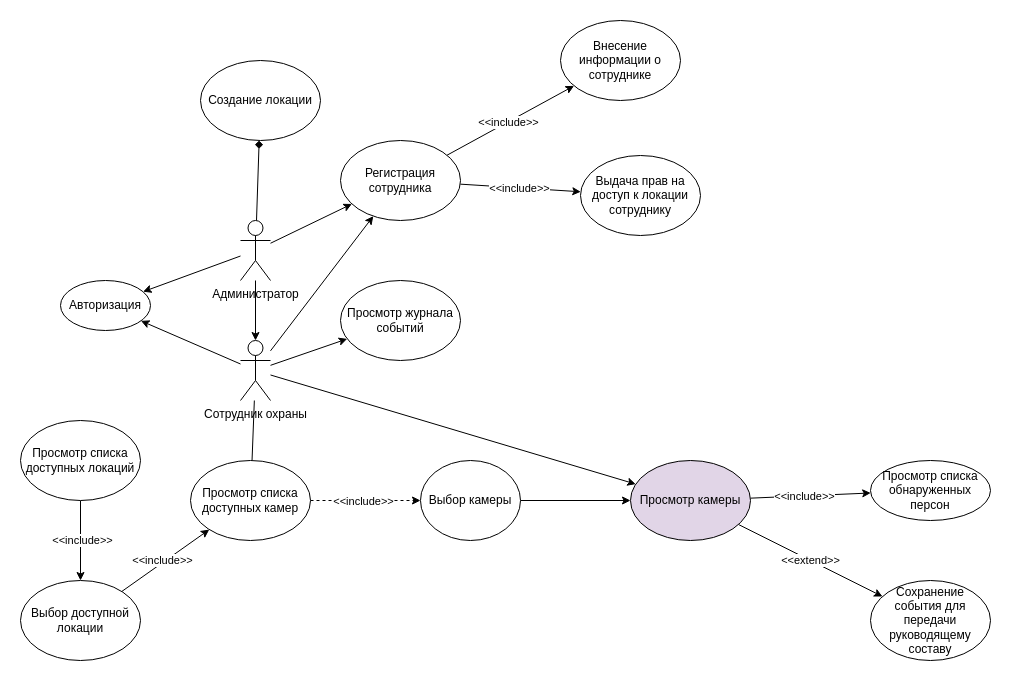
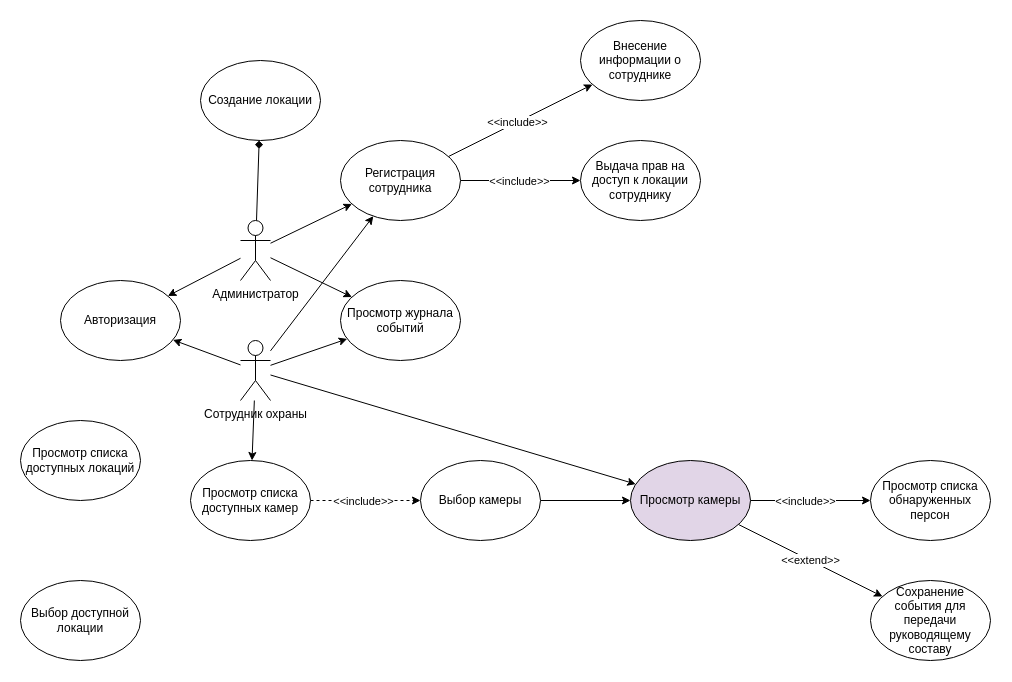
(621, 61) -> (641, 61)
(641, 196) -> (641, 181)
(106, 306) -> (121, 321)
(256, 307) -> (308, 276)
(252, 455) -> (252, 452)
(931, 491) -> (931, 501)
(471, 501) -> (481, 501)
(81, 537) -> none
(163, 562) -> none
